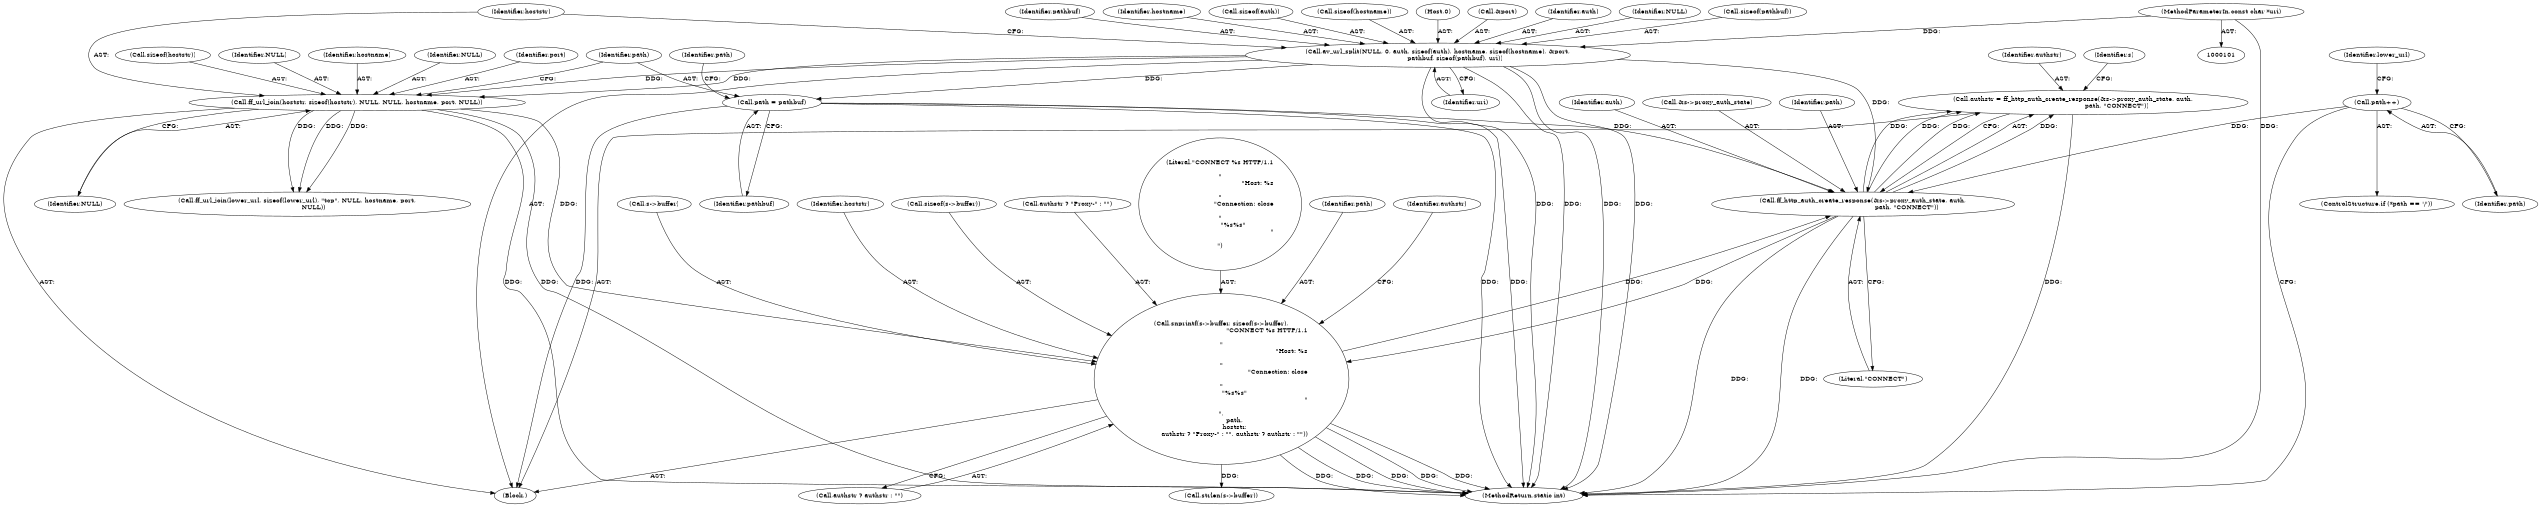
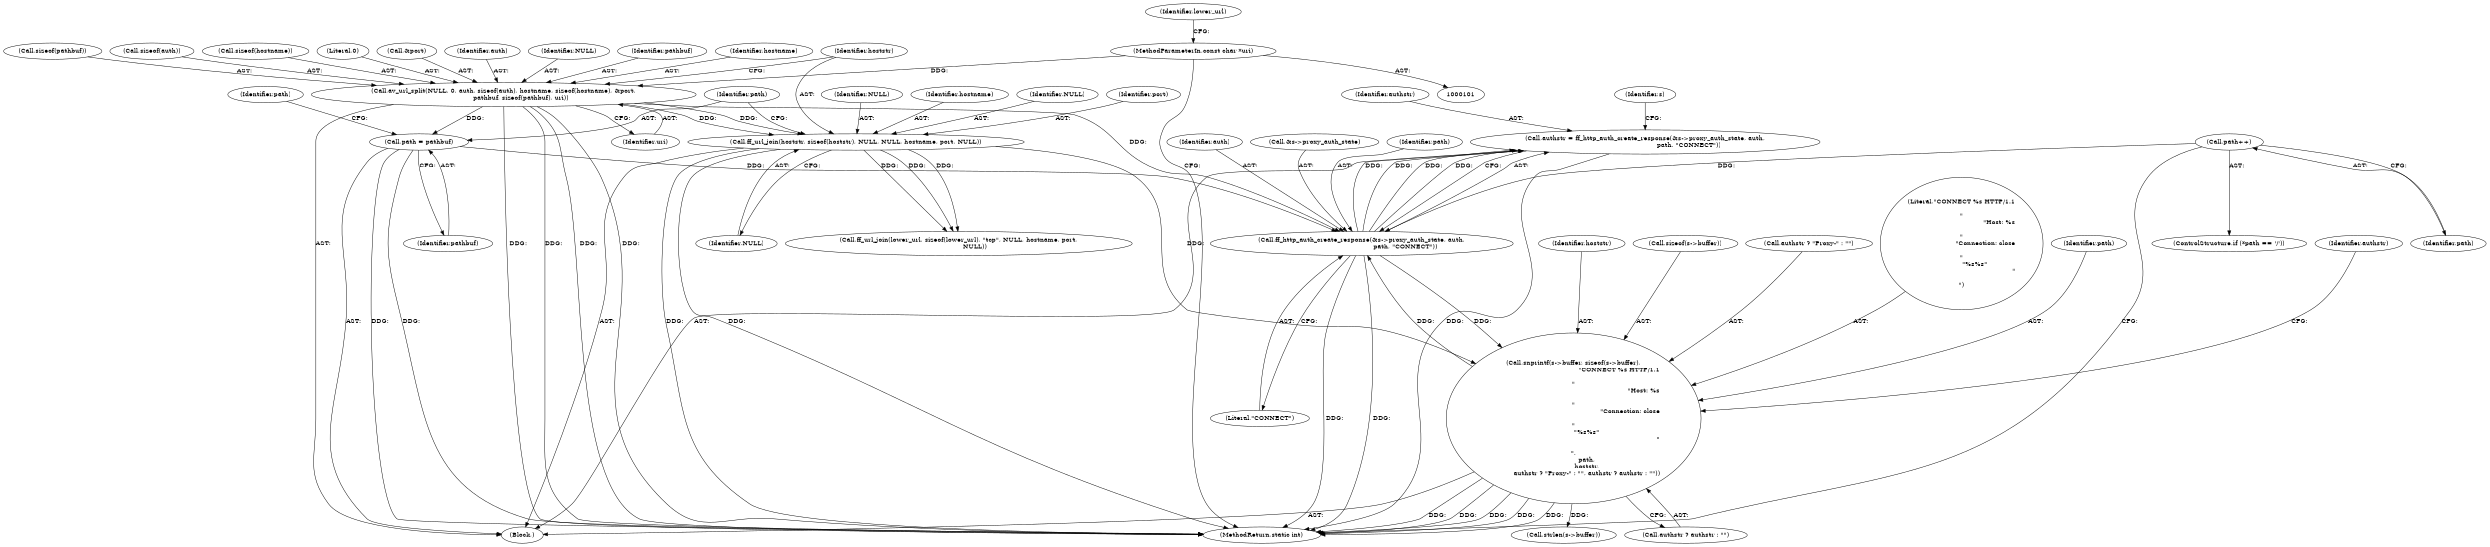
(1438, 12) -> (343, 51)
(163, 55) -> none
(2377, 77) -> (1193, 29)
(2270, 126) -> (1194, 166)
(654, 204) -> none
(586, 282) -> (355, 321)
